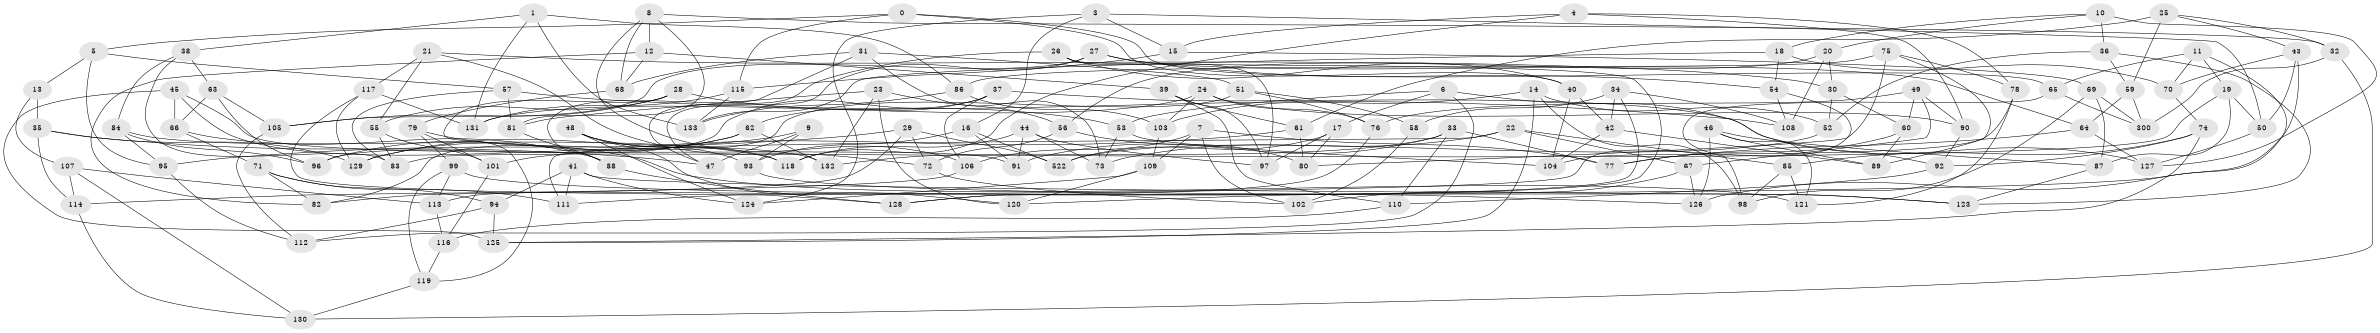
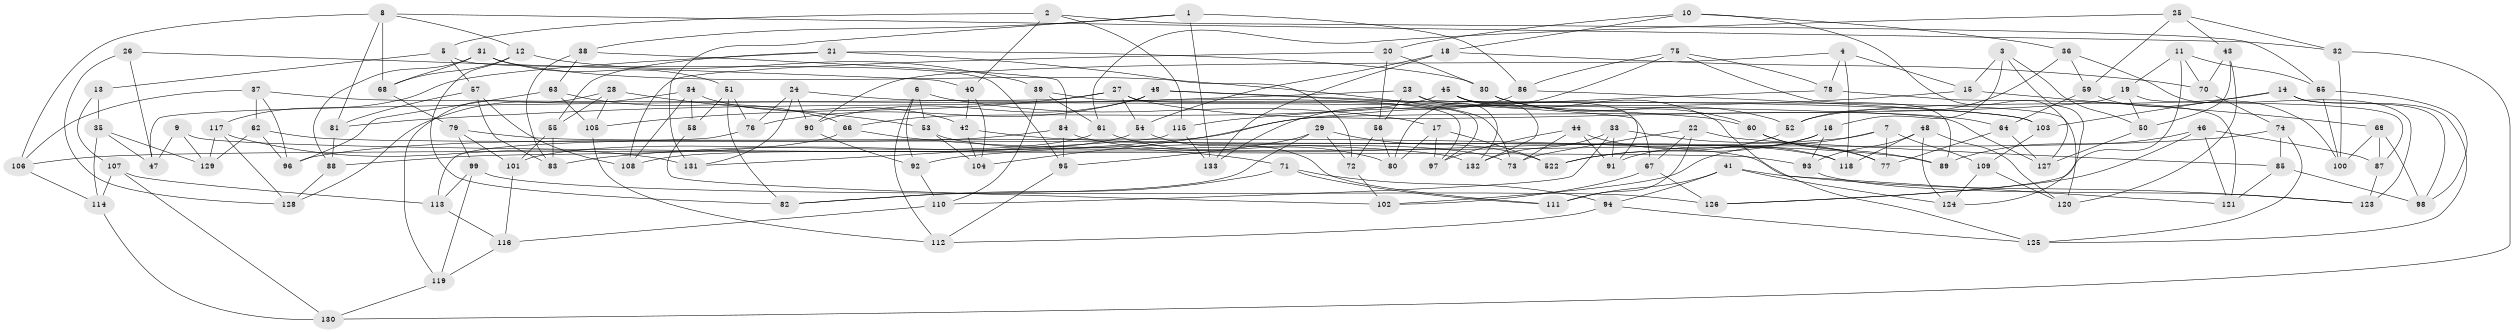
(902, 13) -> (1048, 13)
(1262, 84) -> (1330, 103)
(2144, 128) -> (2340, 166)
